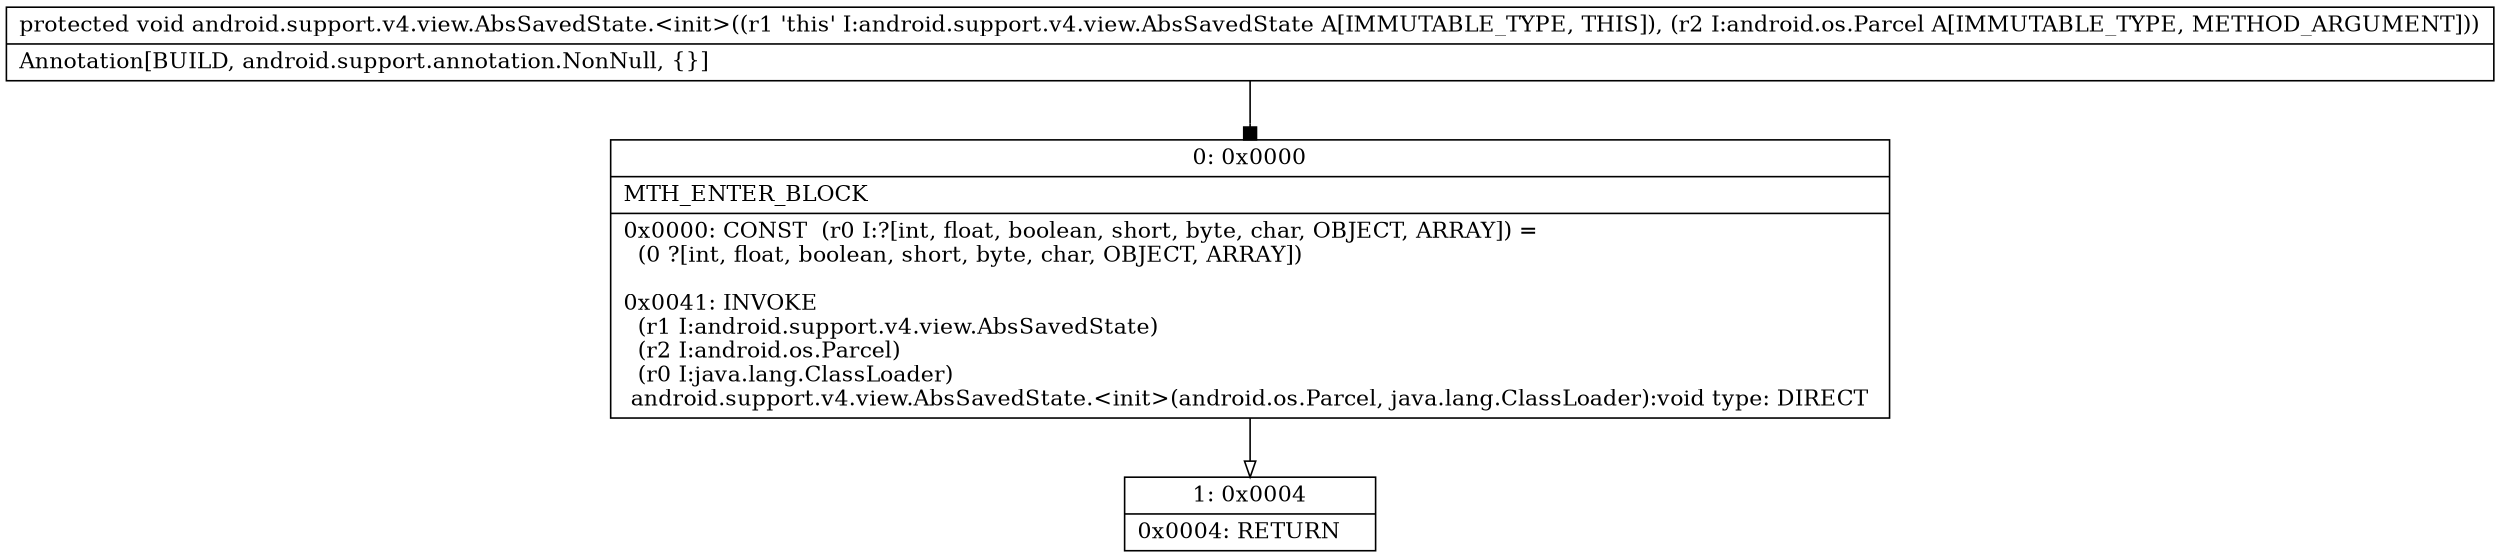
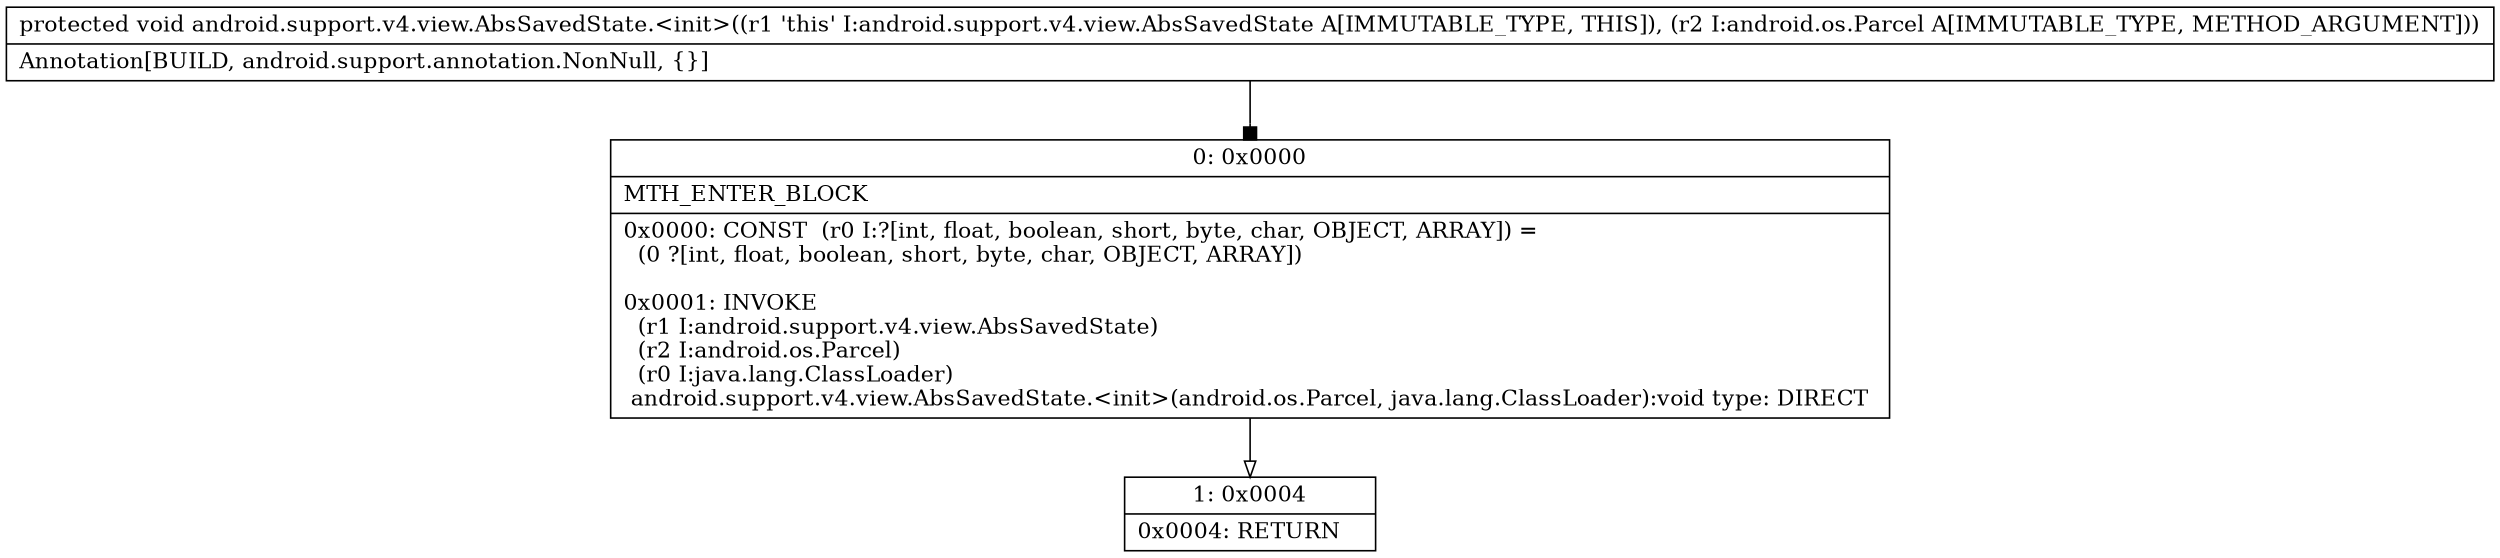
(728, 303) -> (728, 303)
